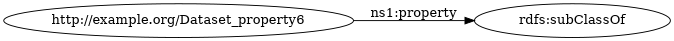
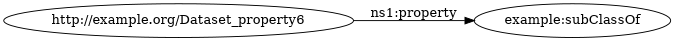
(572, 21) -> (572, 21)
